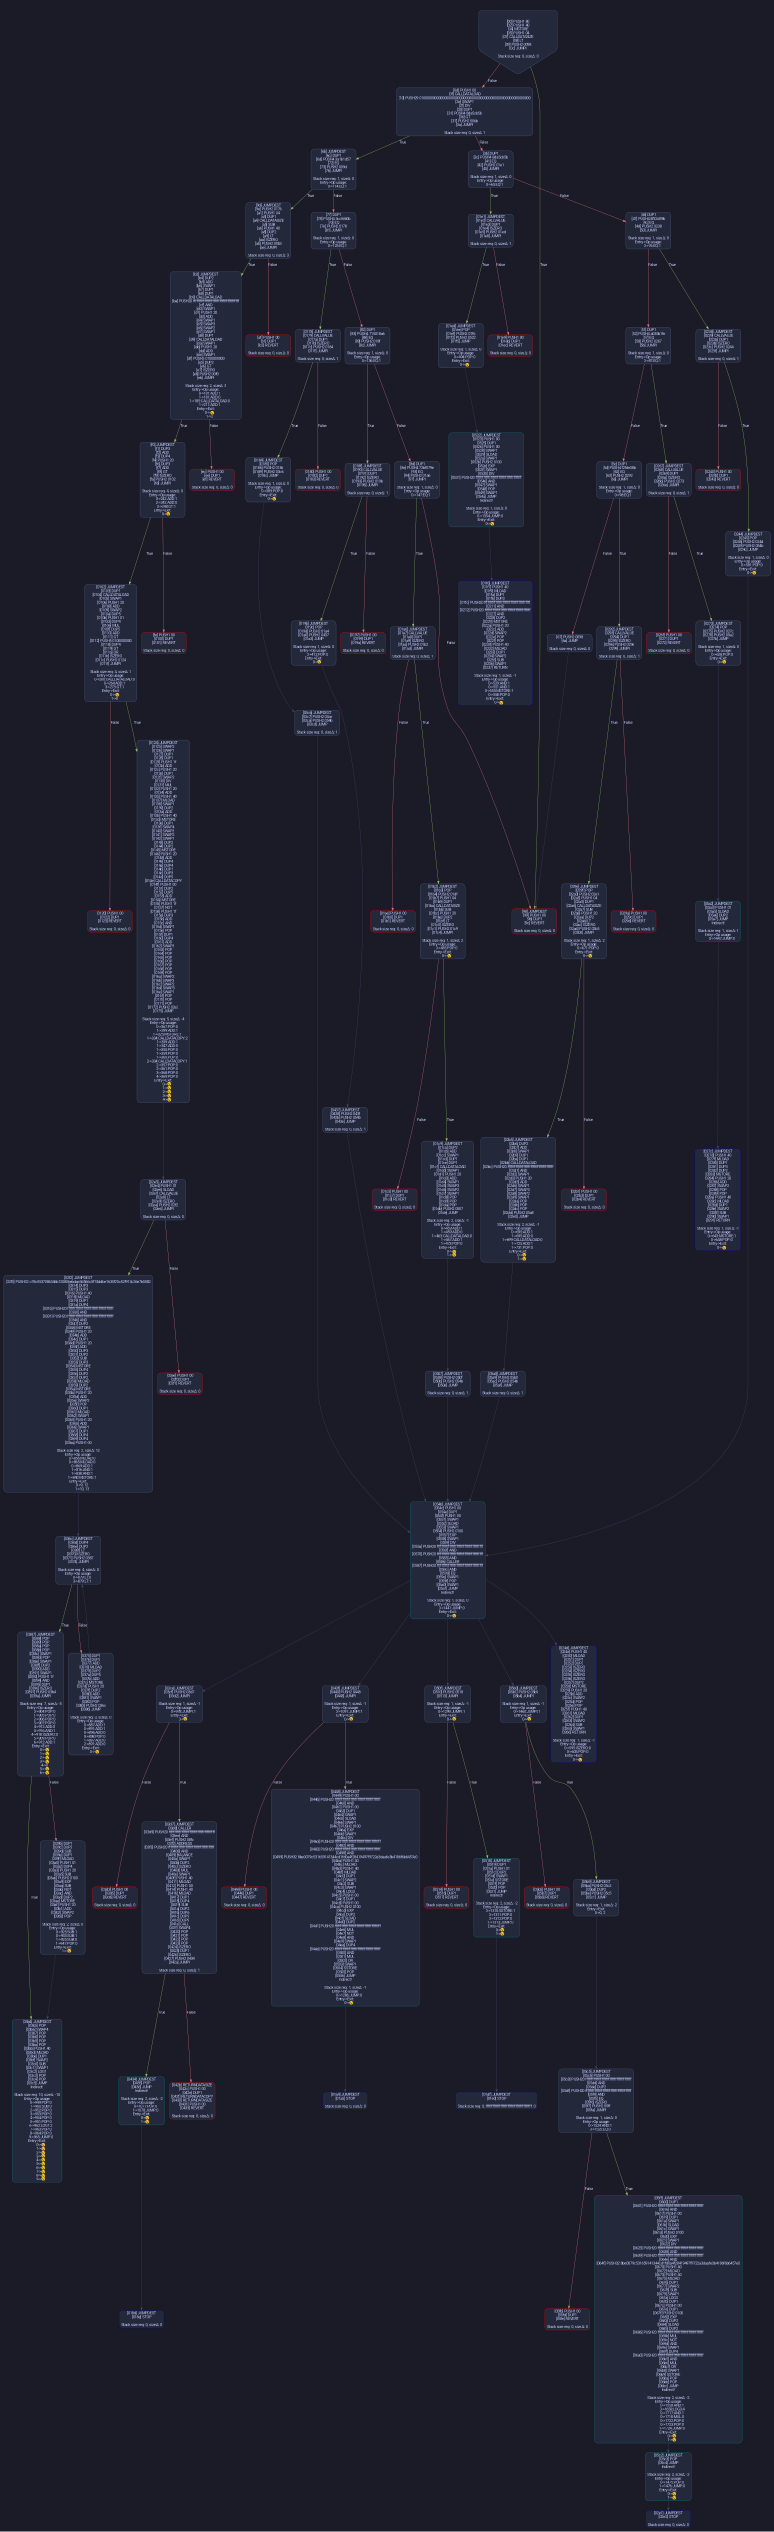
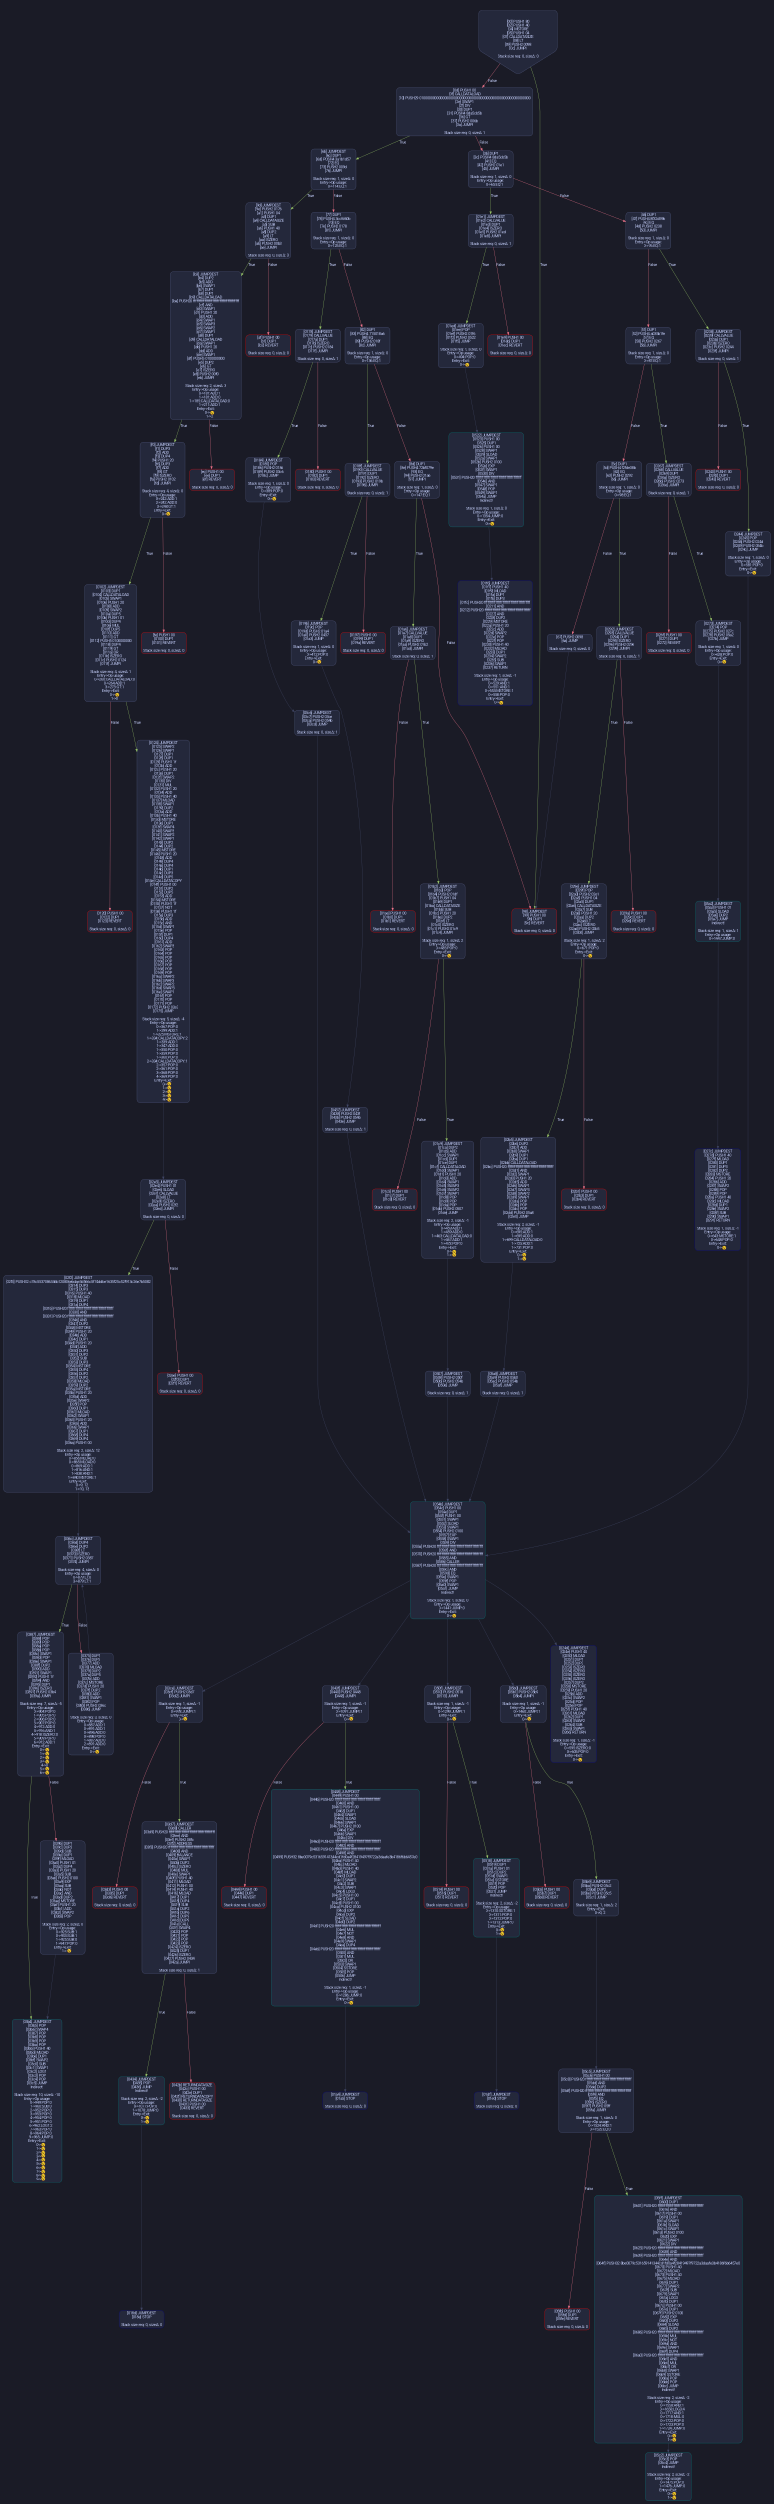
(497, 2101) -> (497, 2101)
(668, 2519) -> none
